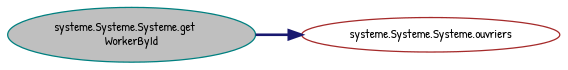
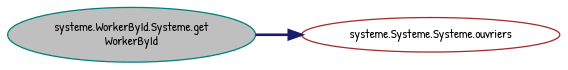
(132, 35) -> (132, 35)
